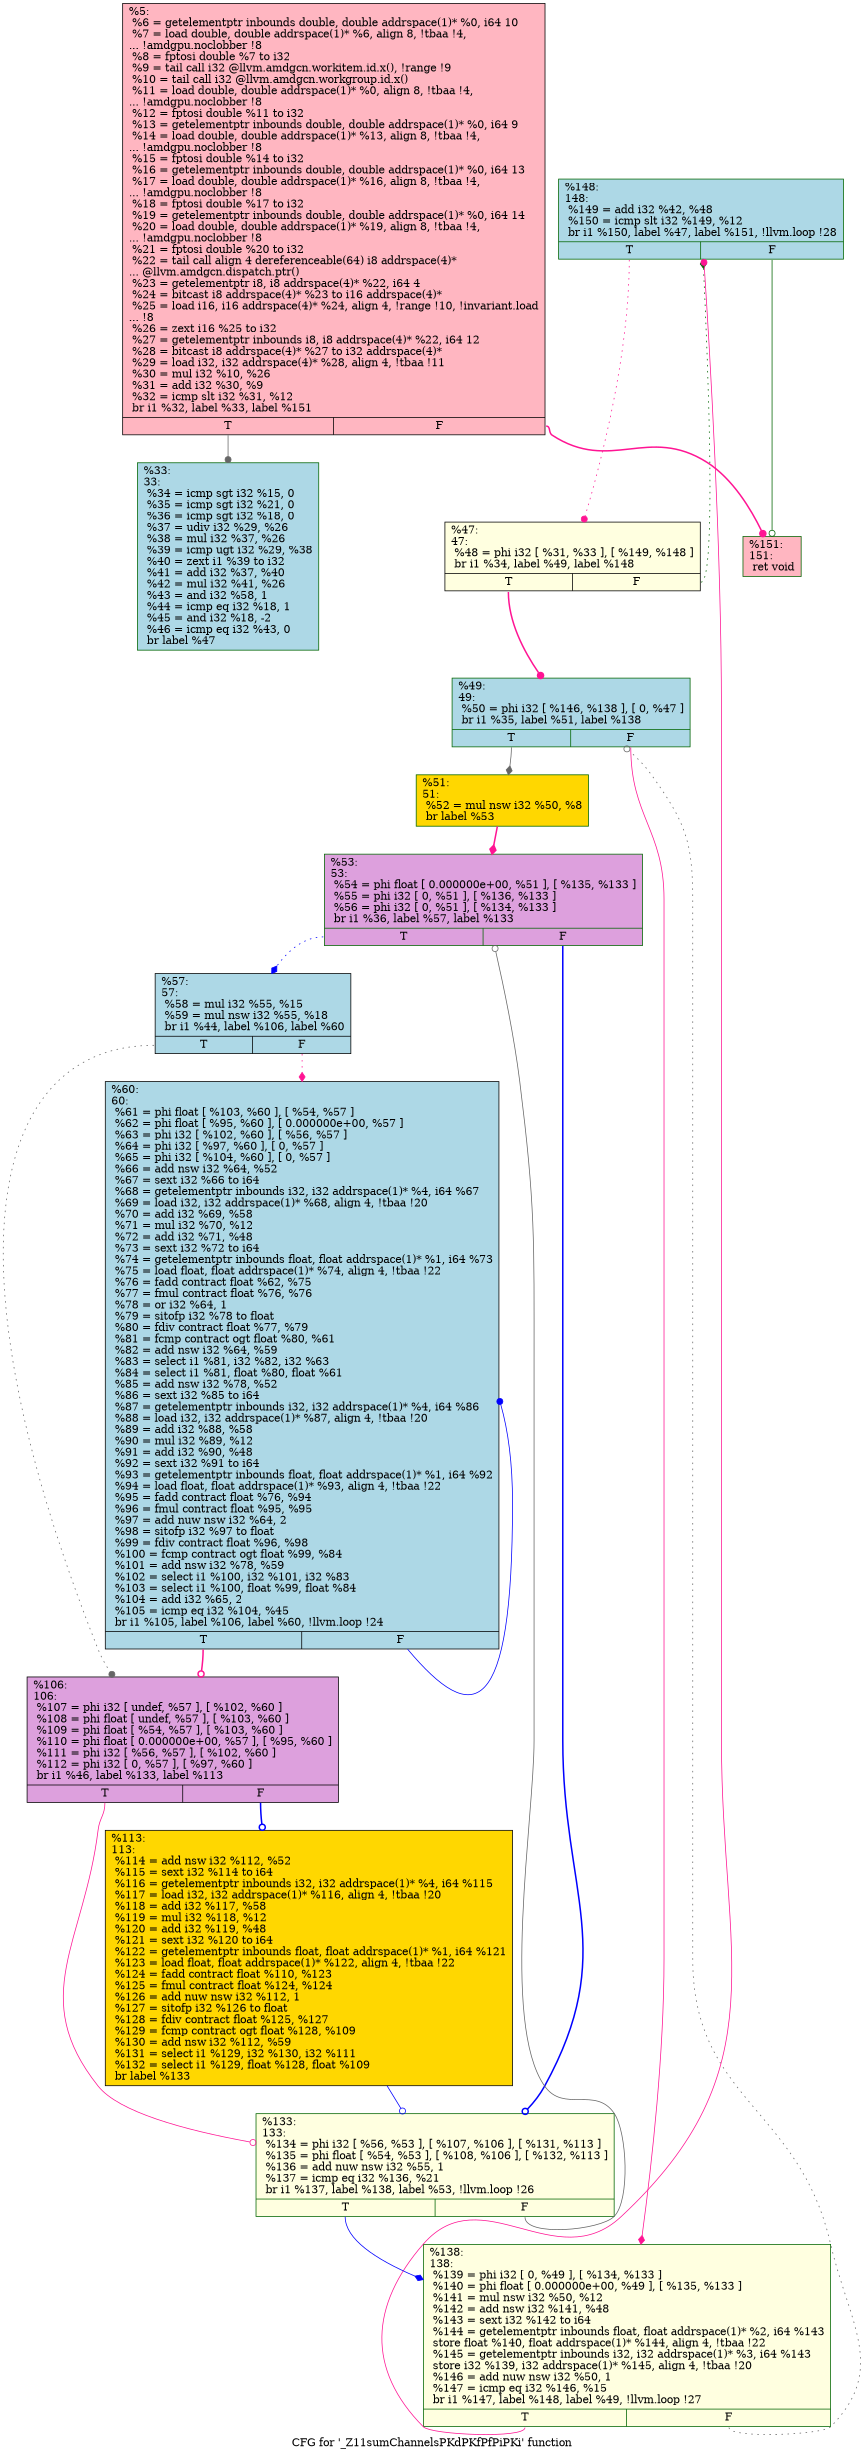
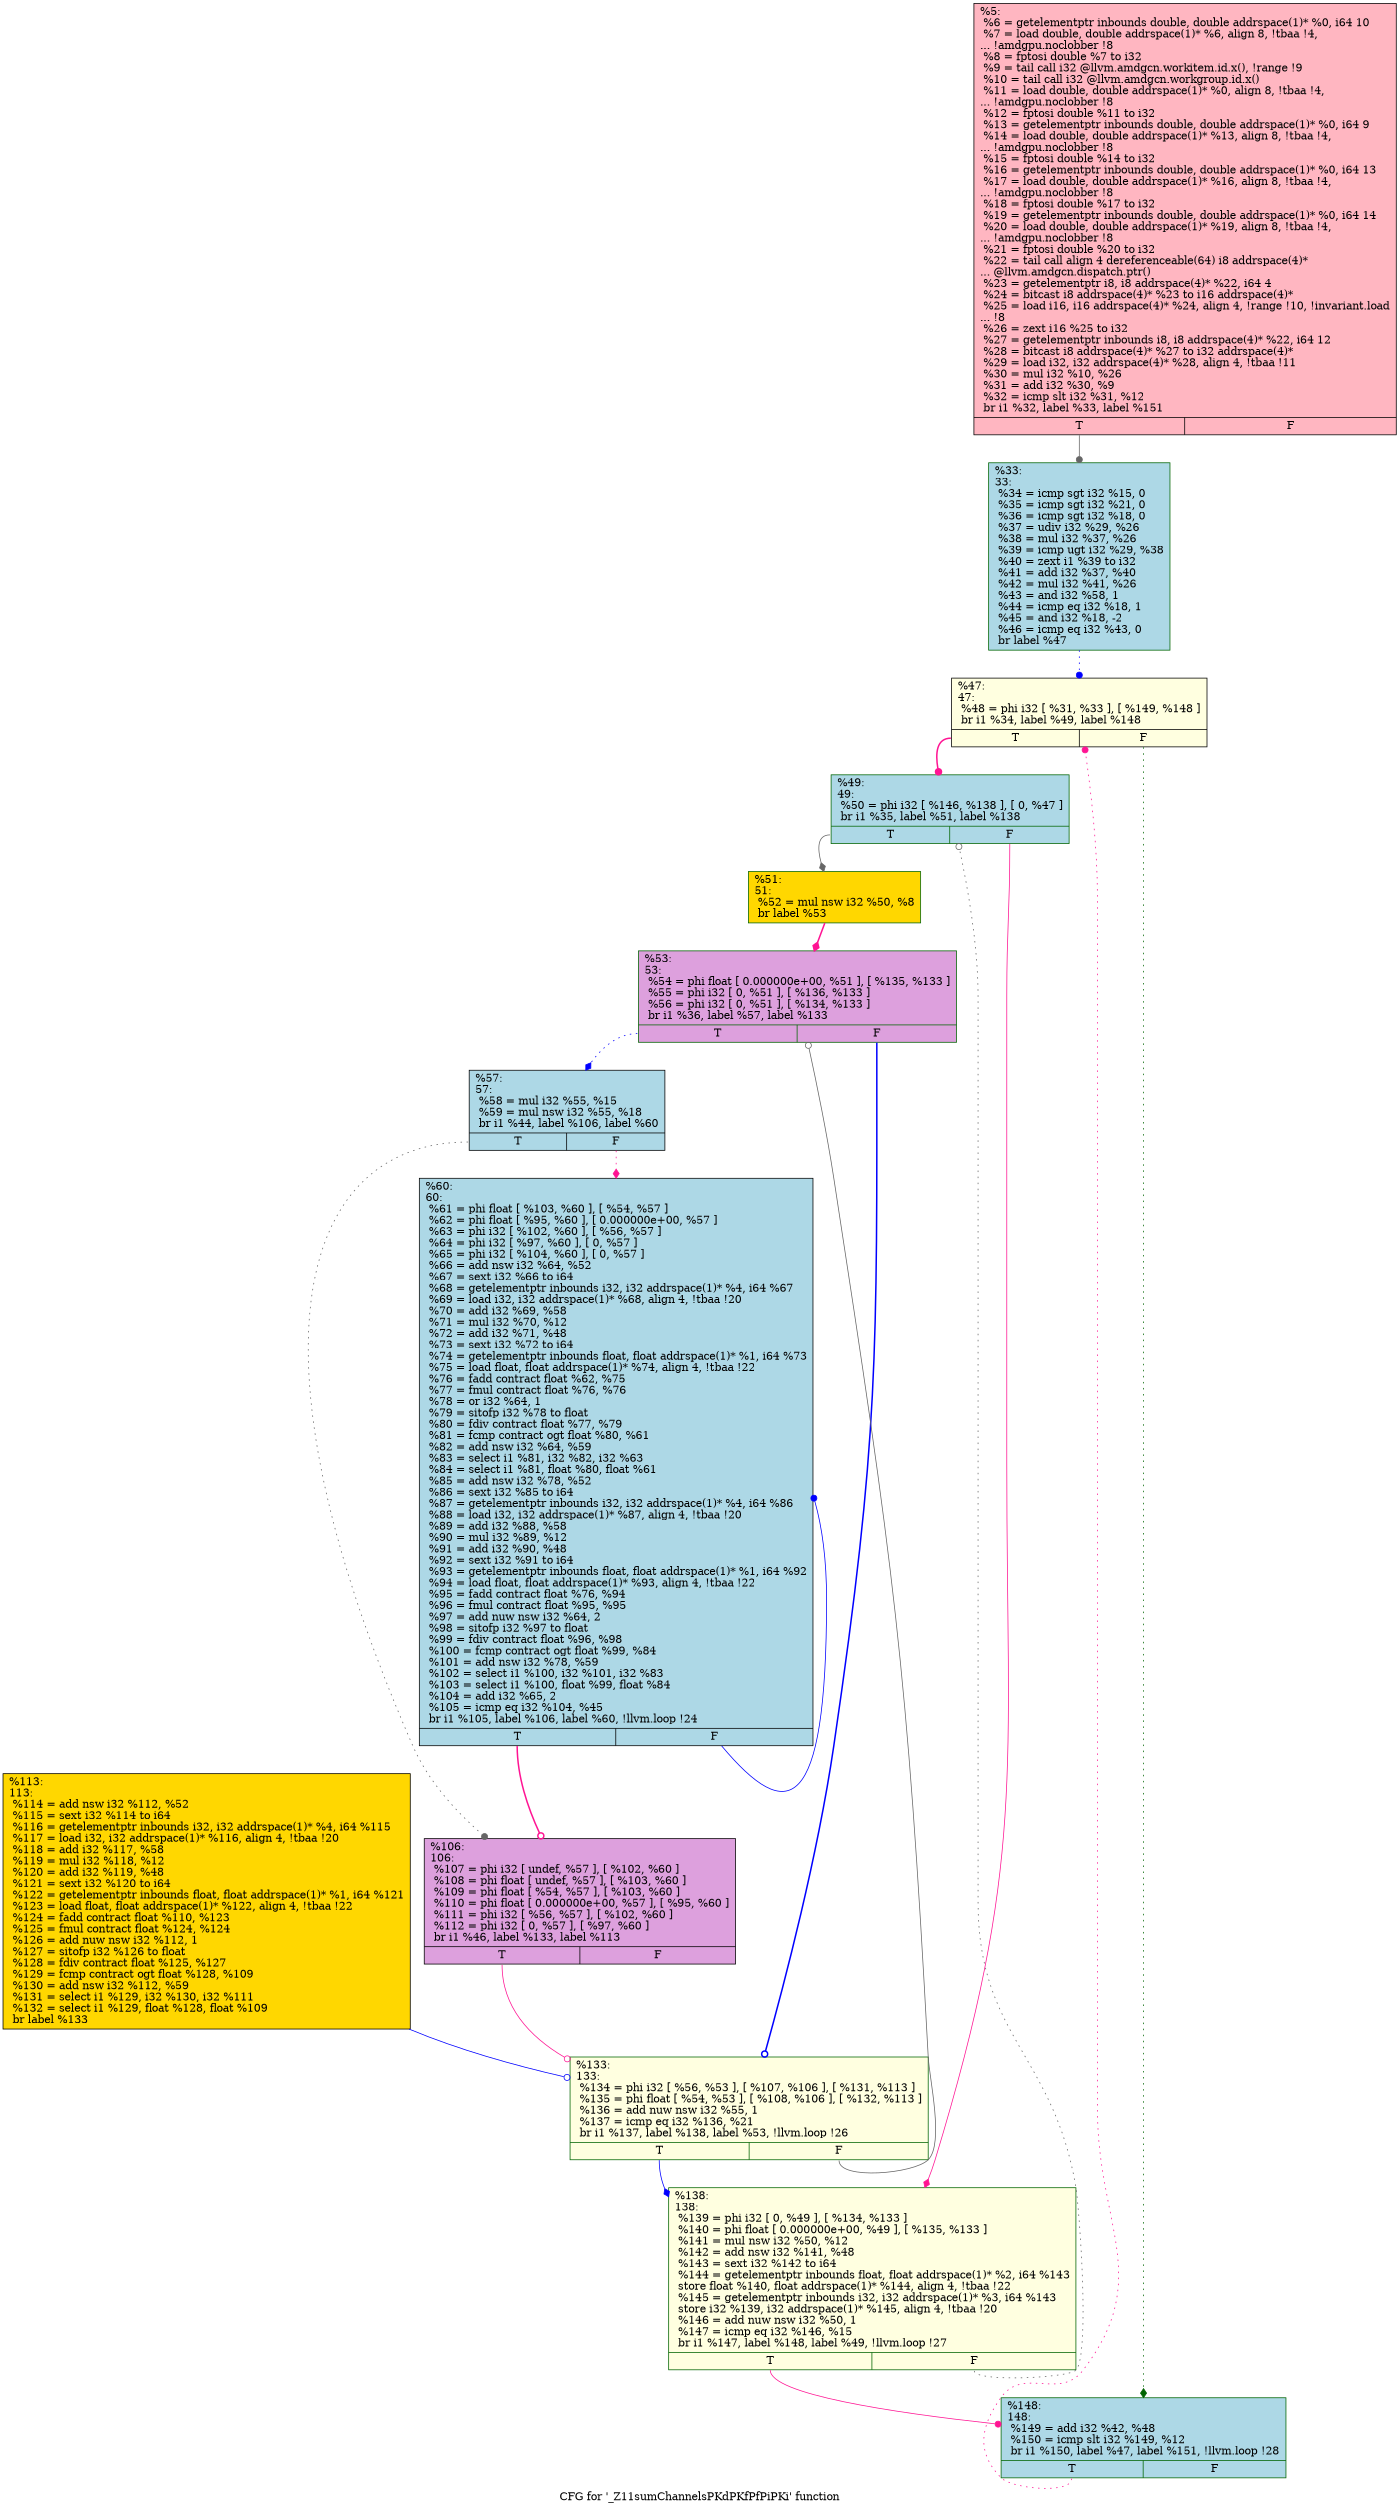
(772, 556) -> none
none -> (1079, 661)
(261, 1814) -> none
